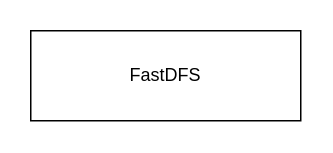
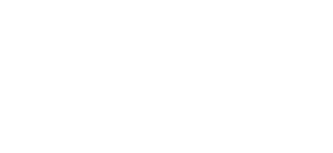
(166, 76) -> none
